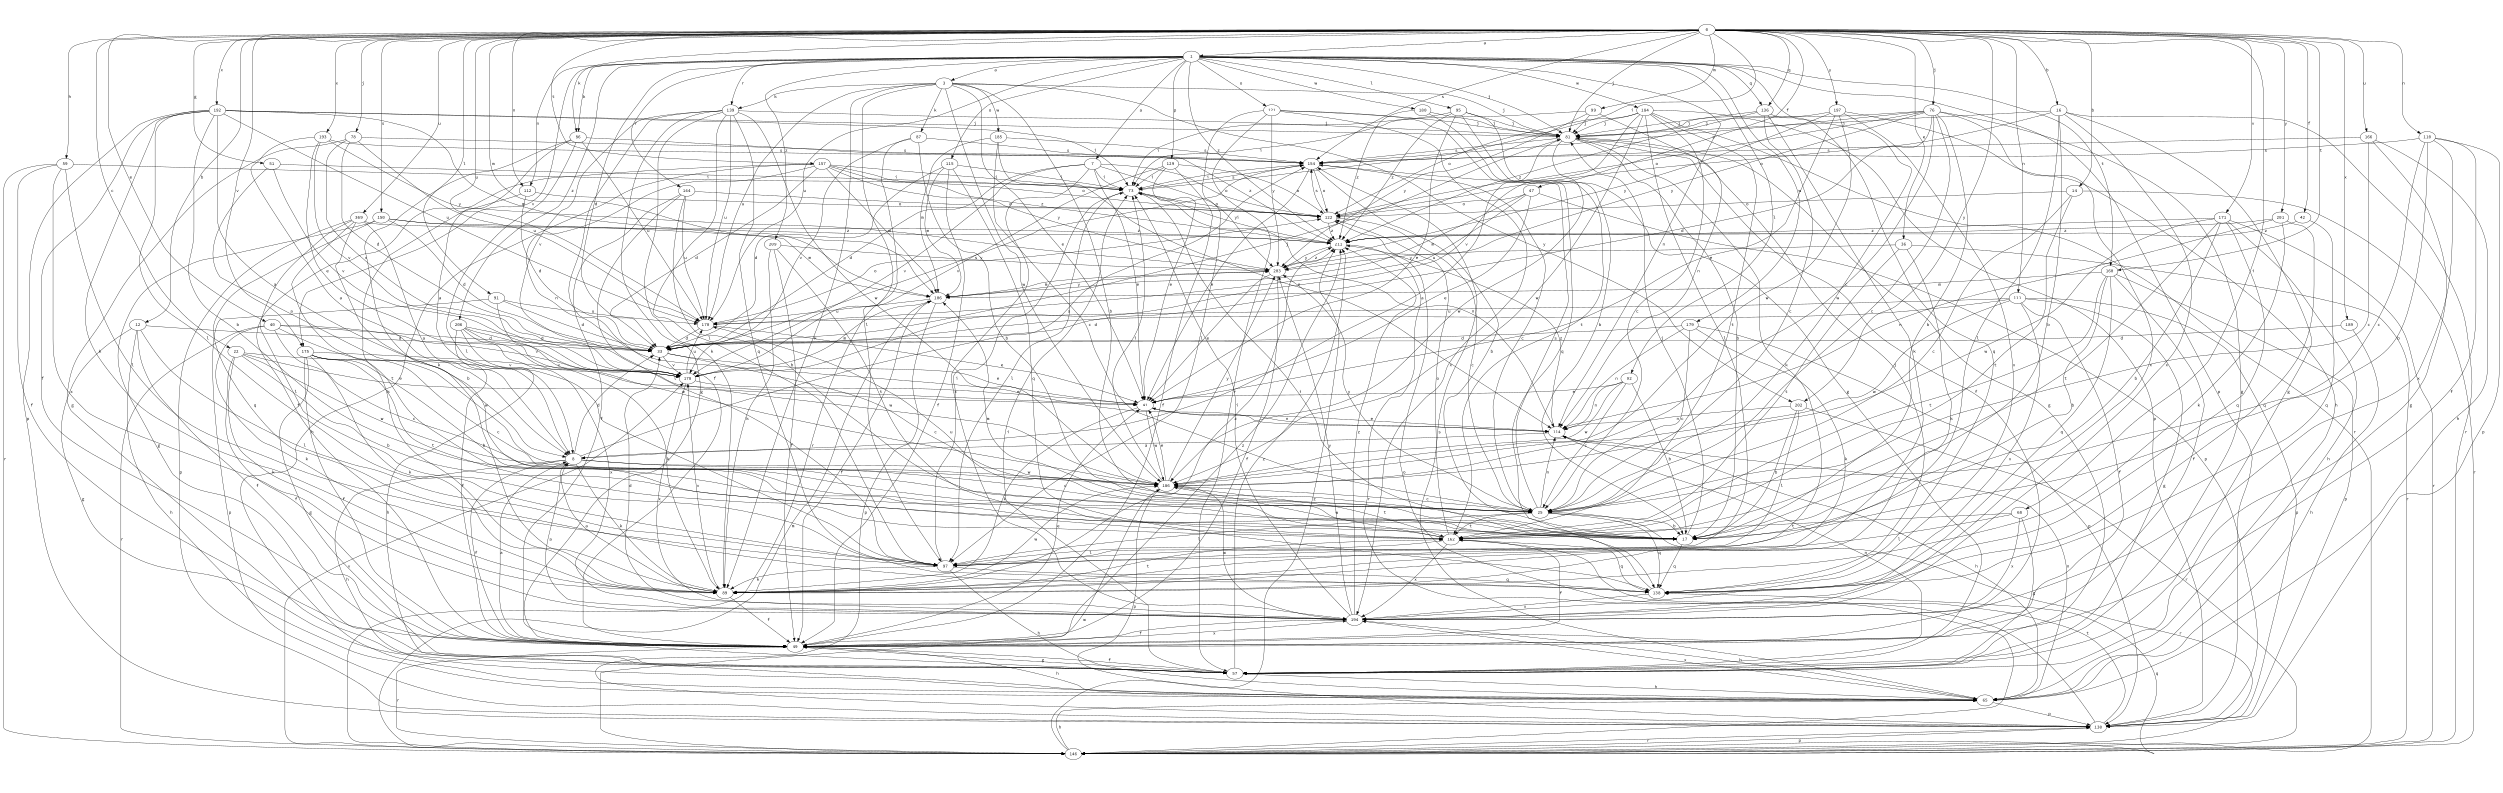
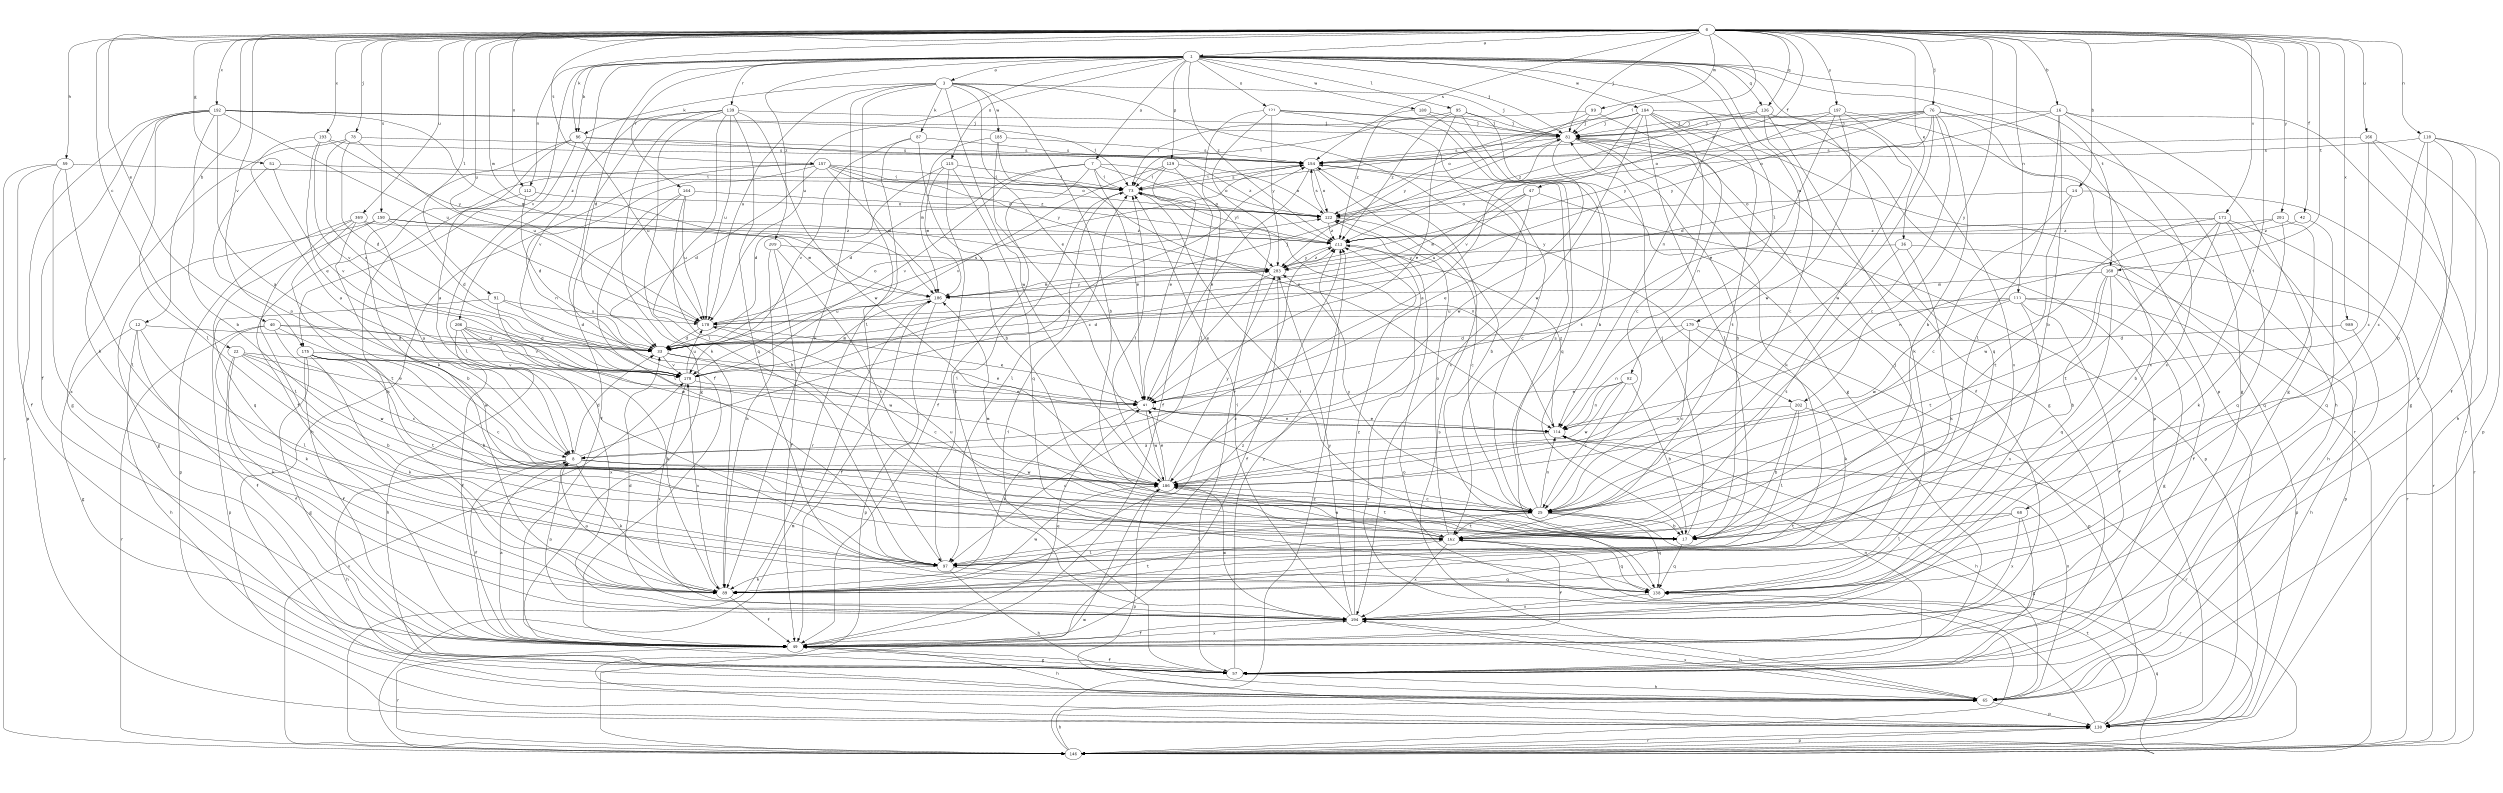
(837, 86) -> (759, 93)
none -> (943, 150)
(2349, 325) -> (2349, 325)
